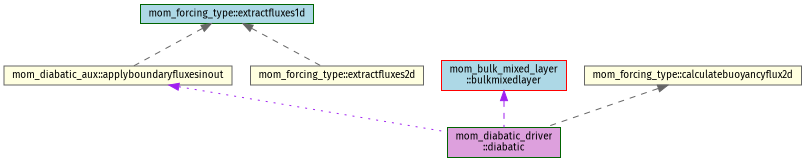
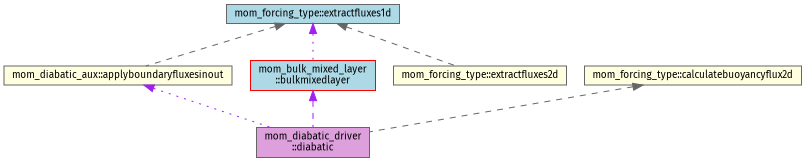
(227, 14) -> (313, 14)
none -> (313, 47)
(504, 142) -> (313, 142)
